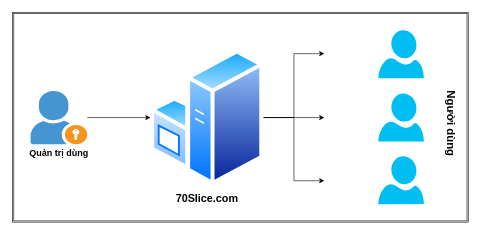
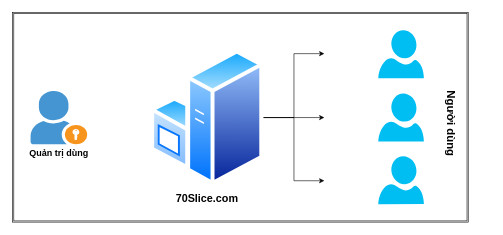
(116, 118) -> none
